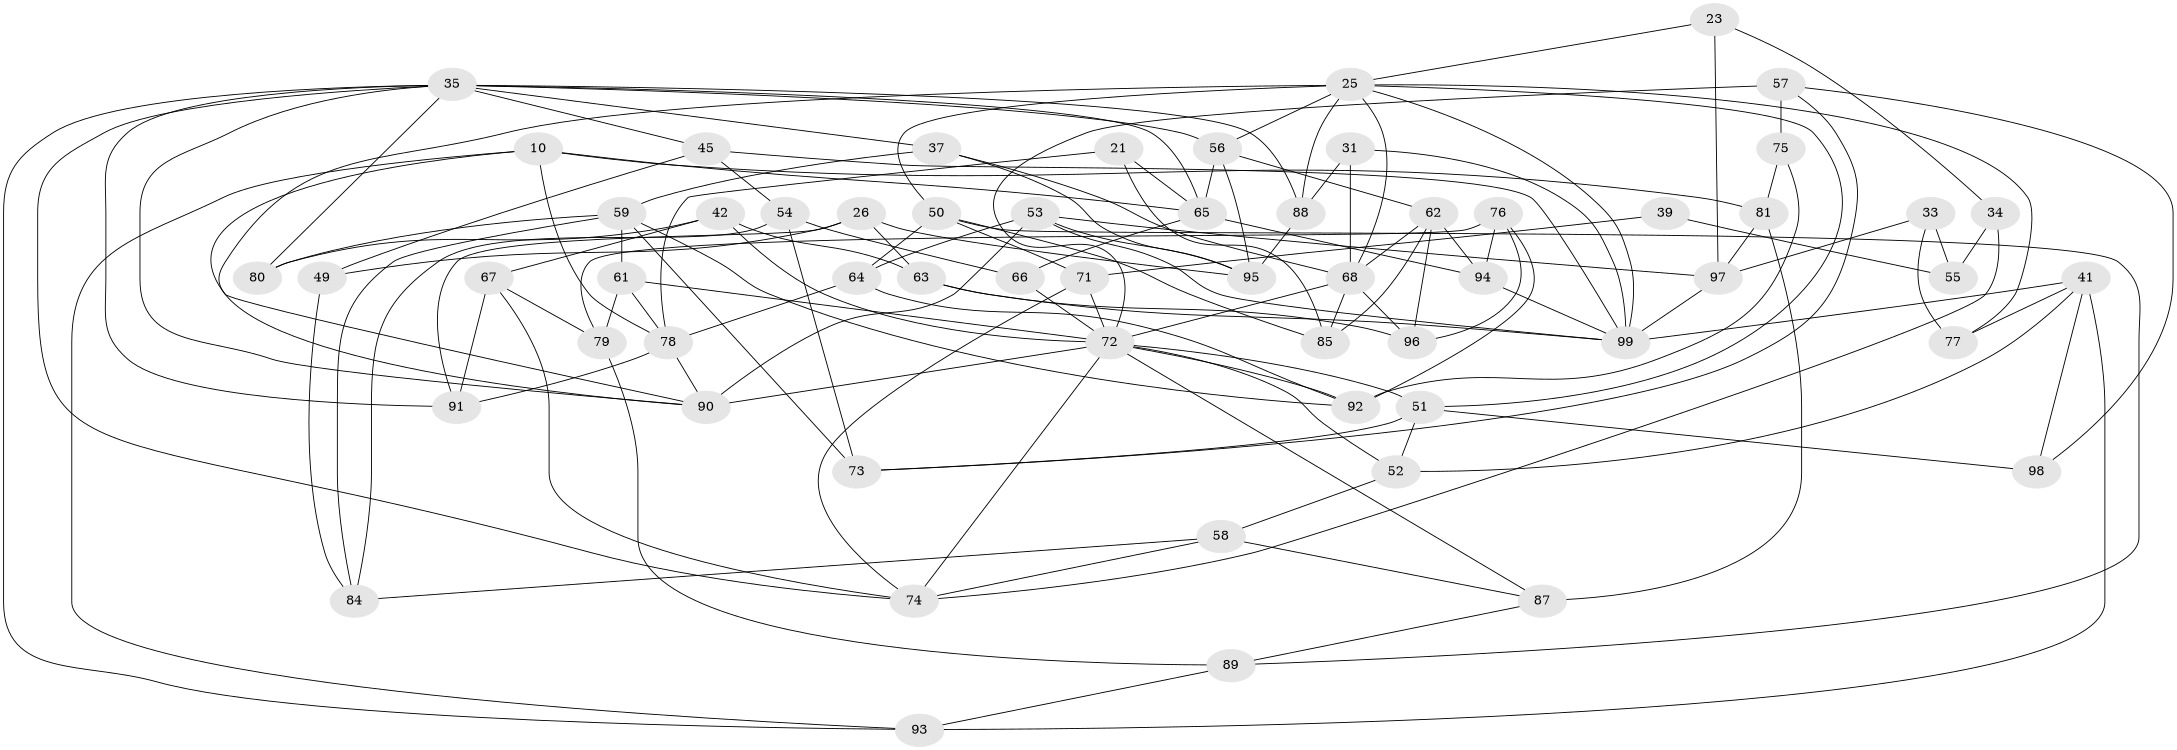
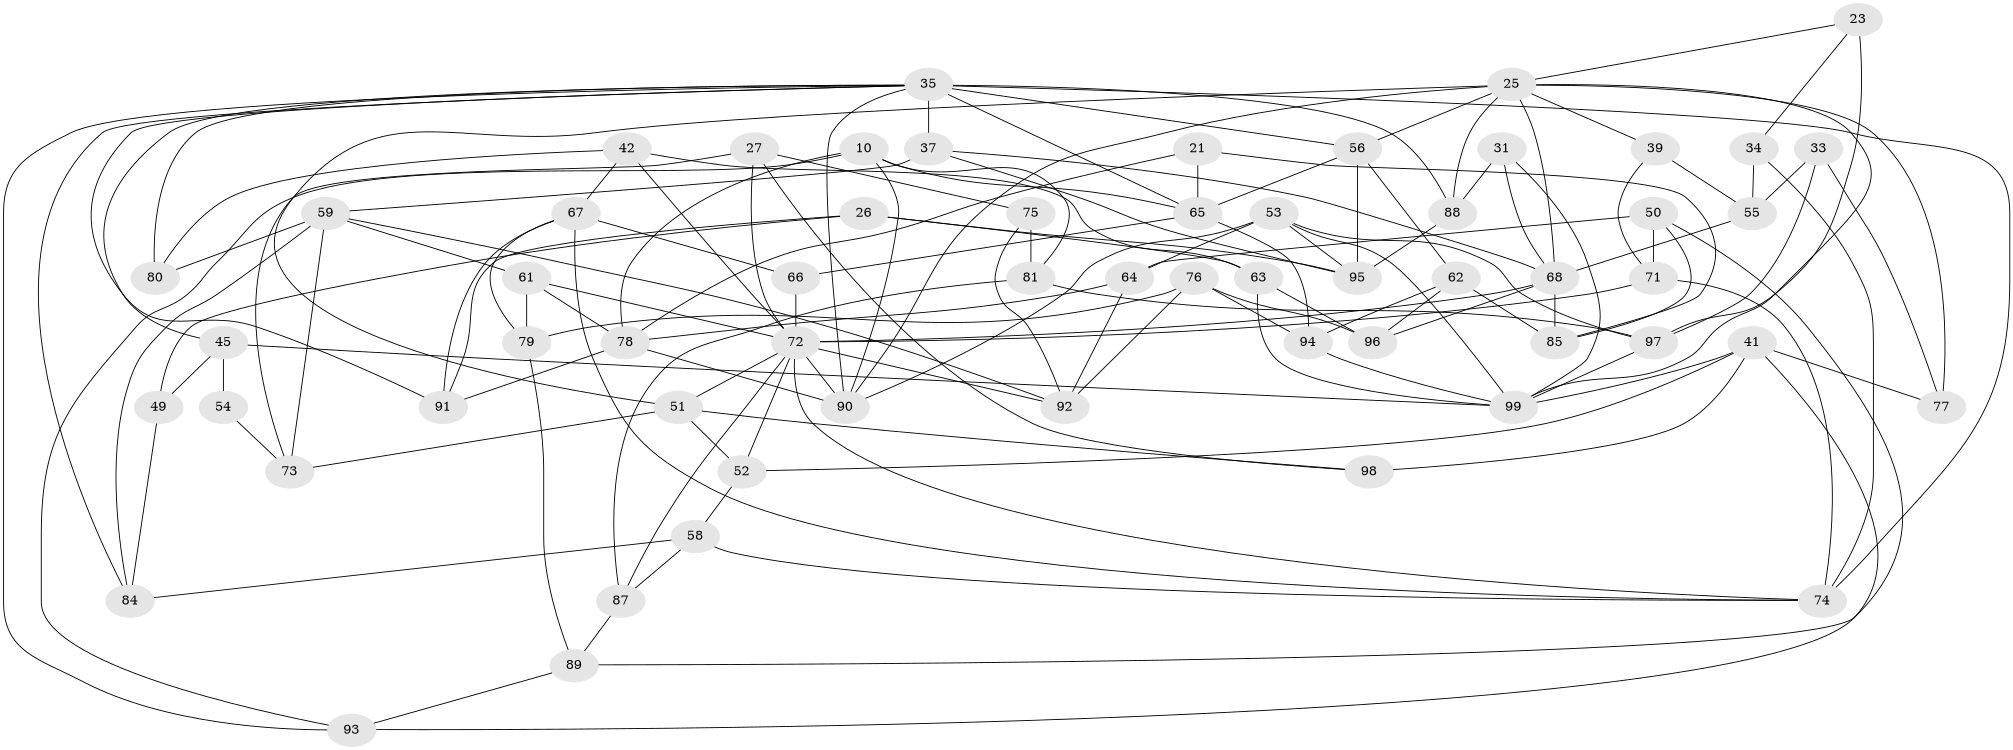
(1781, 84) -> (755, 149)
(1088, 99) -> (1584, 117)
(1392, 246) -> (1661, 243)
(906, 250) -> (686, 246)
(419, 277) -> (132, 125)
